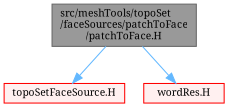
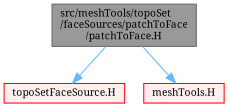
(184, 93) -> (184, 93)
